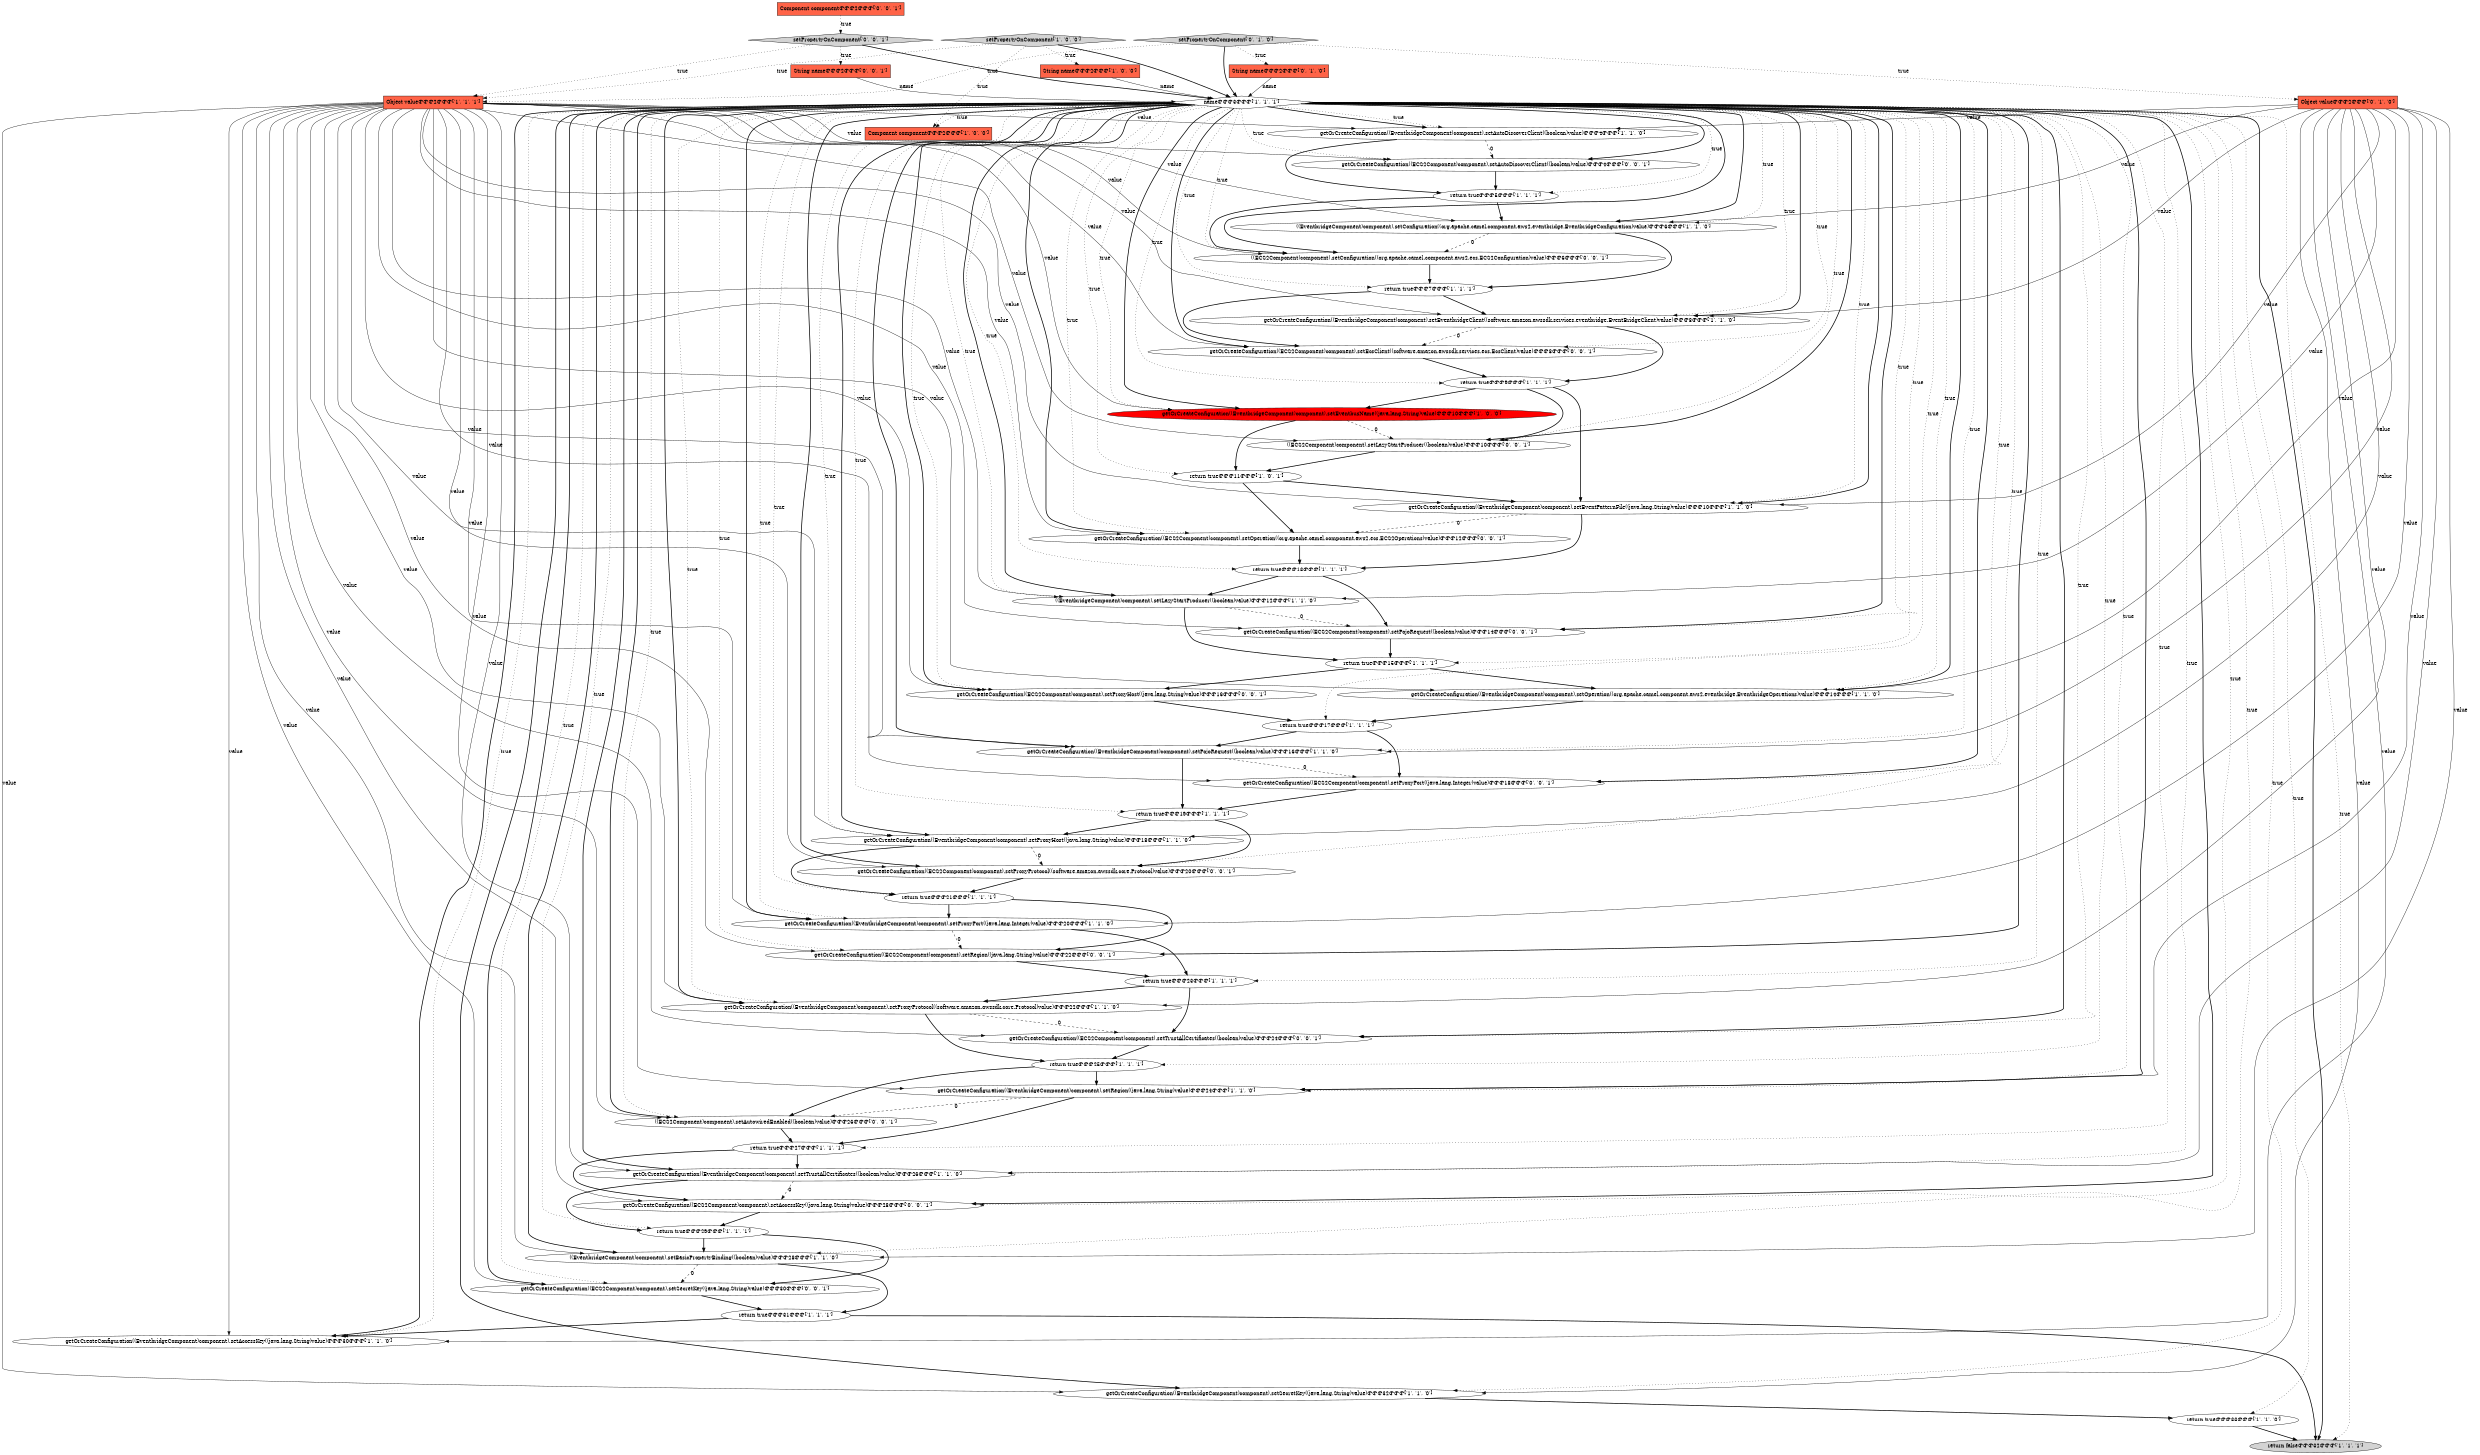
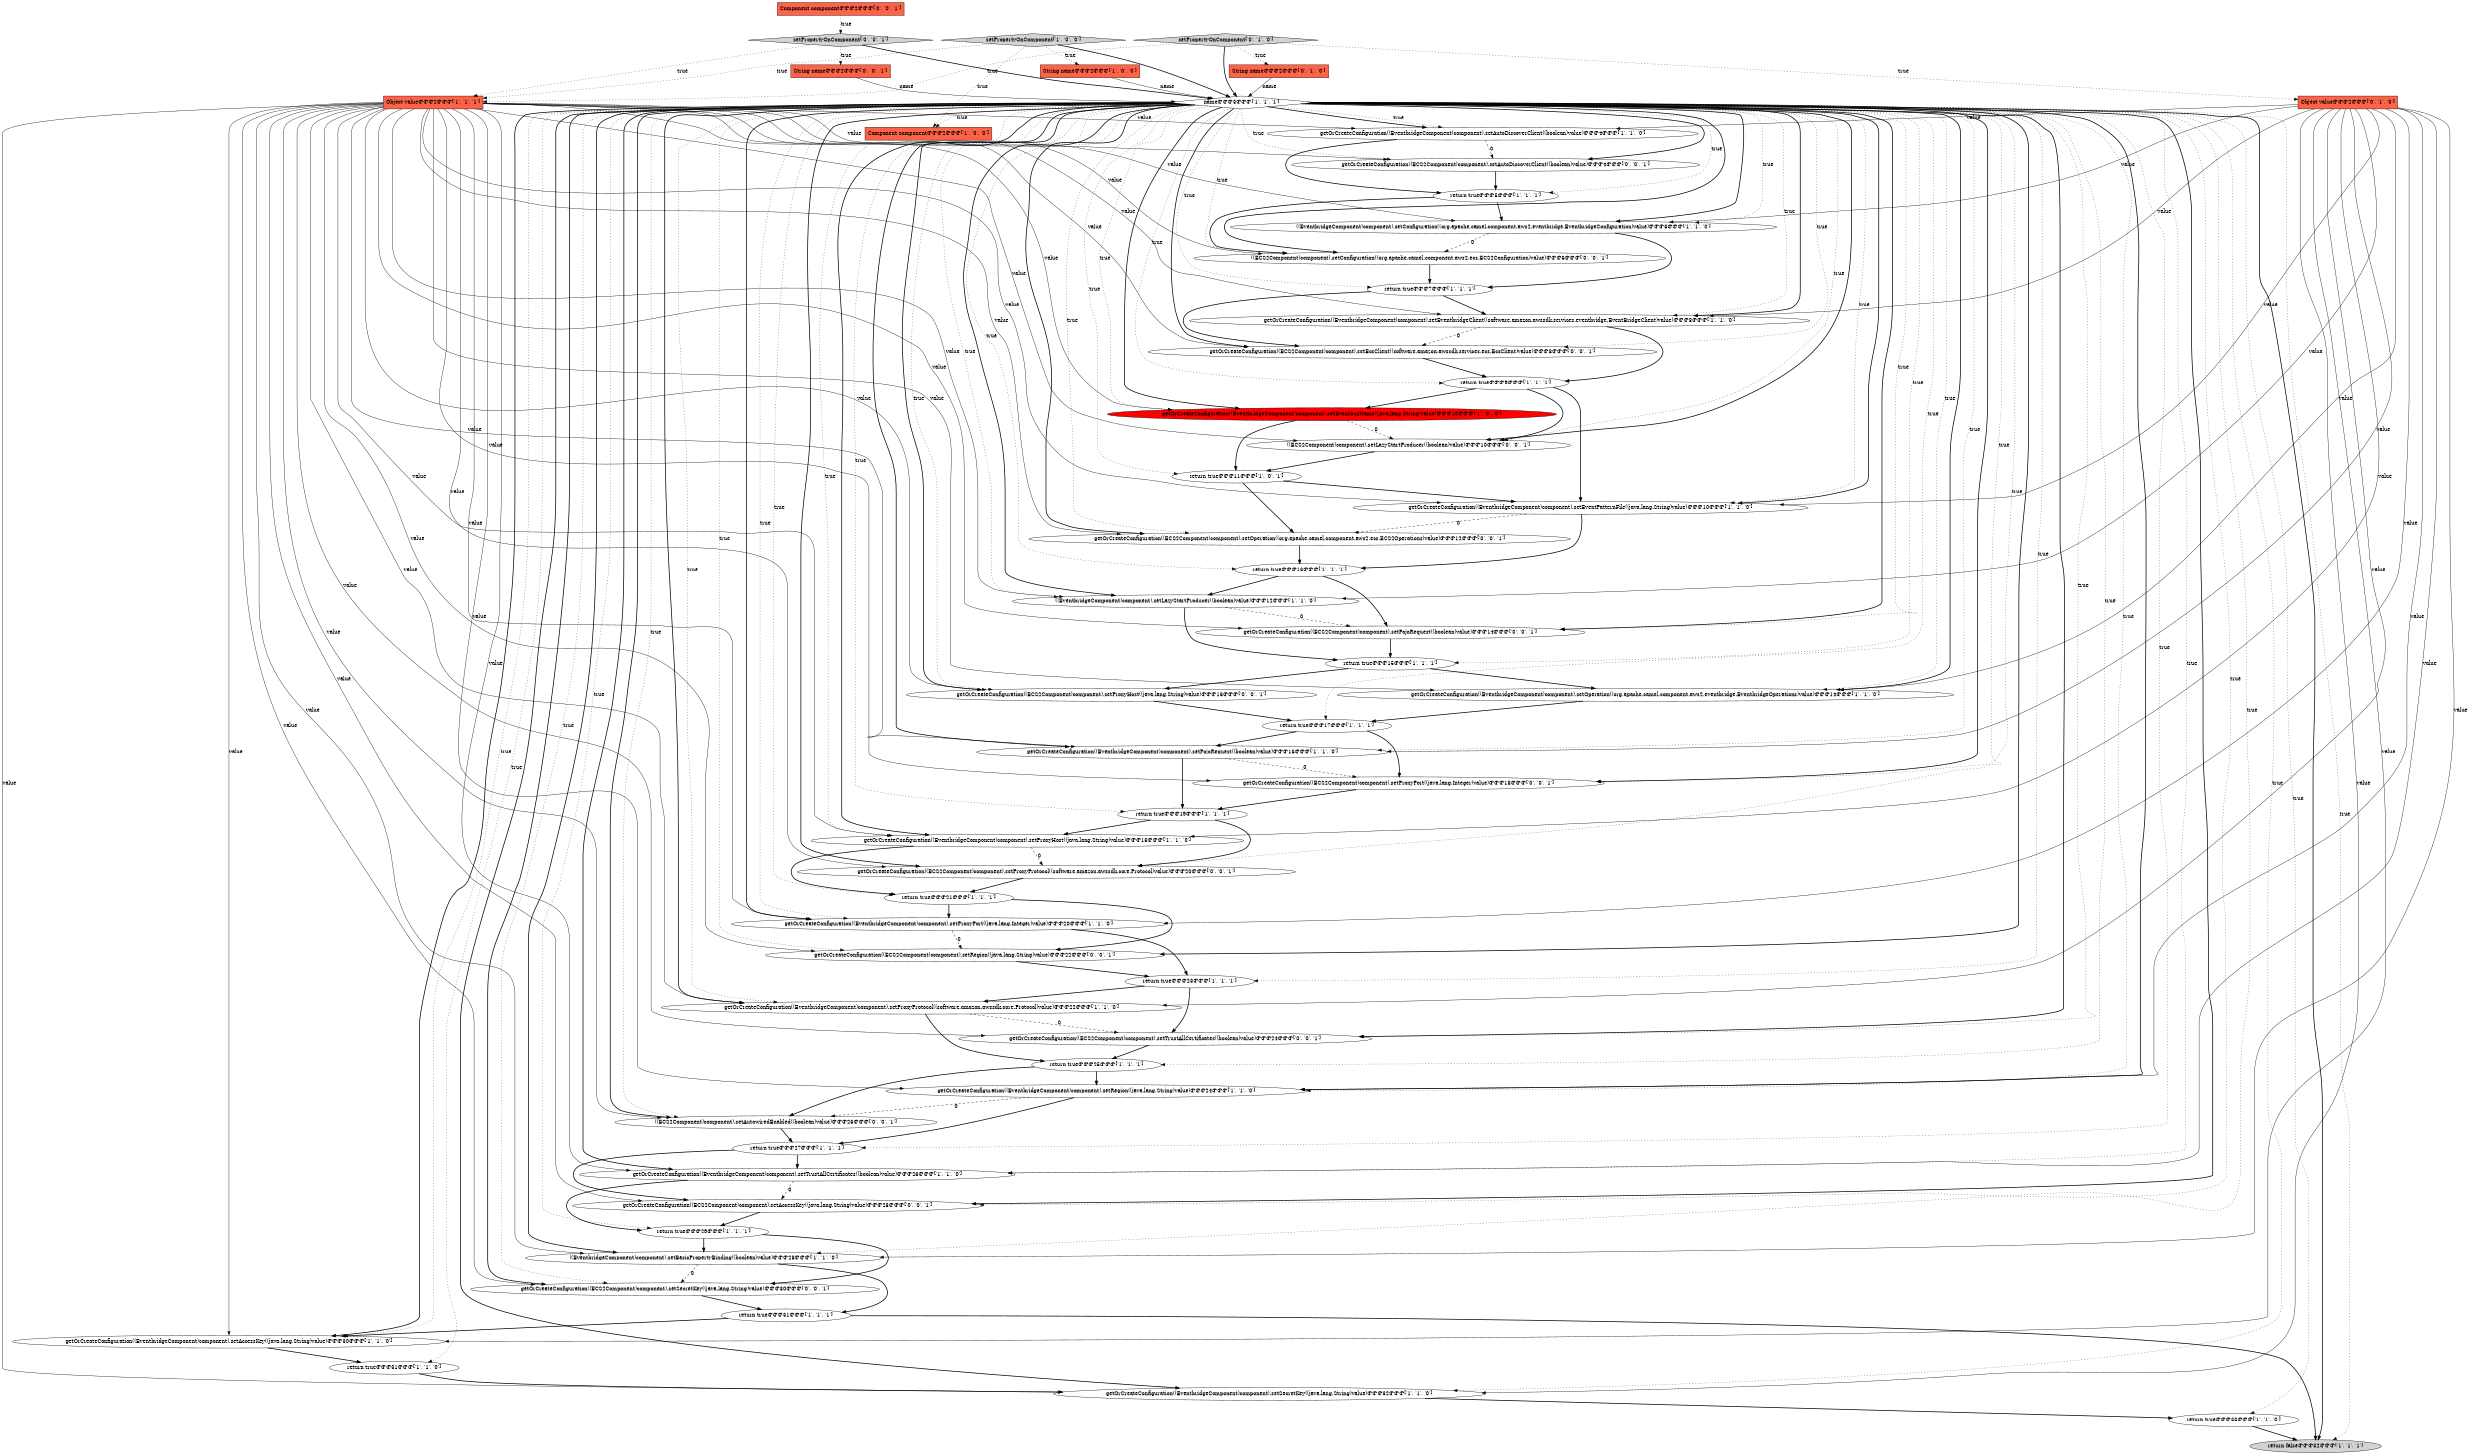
none -> (394, 1368)
